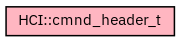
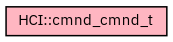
(90, 21) -> (86, 21)
